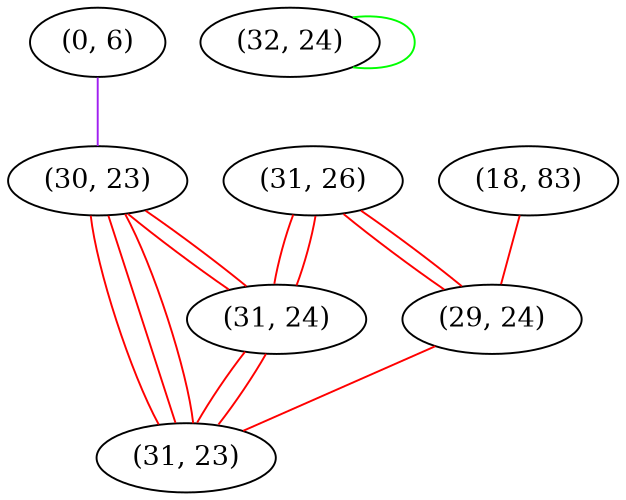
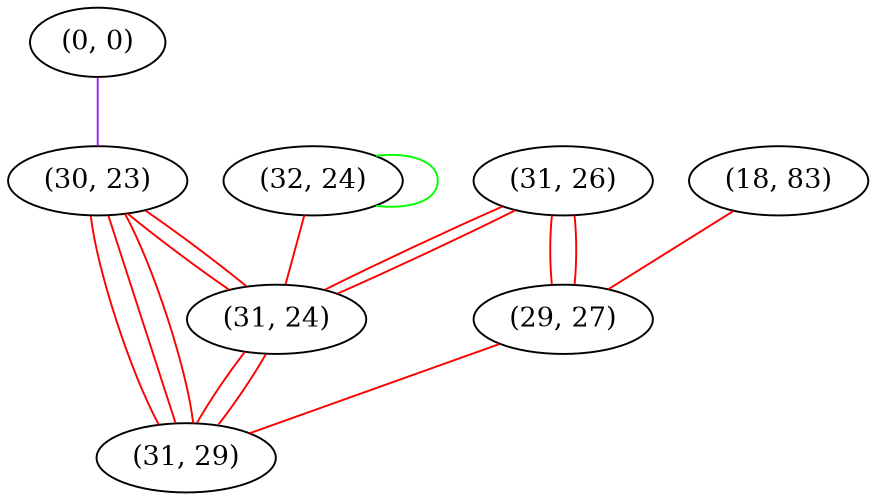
(98, 42) -> (98, 42)
none -> (295, 250)
(492, 319) -> (563, 319)
(186, 458) -> (186, 458)
